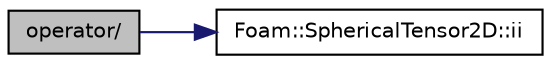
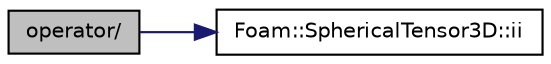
(380, 32) -> (380, 32)
